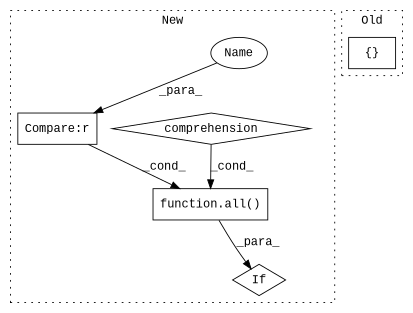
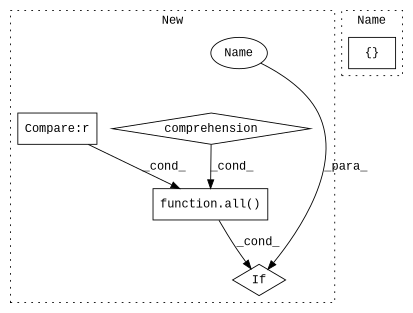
(372, 20) -> (372, 20)
(160, 86) -> (326, 155)
(258, 242) -> (258, 242)
